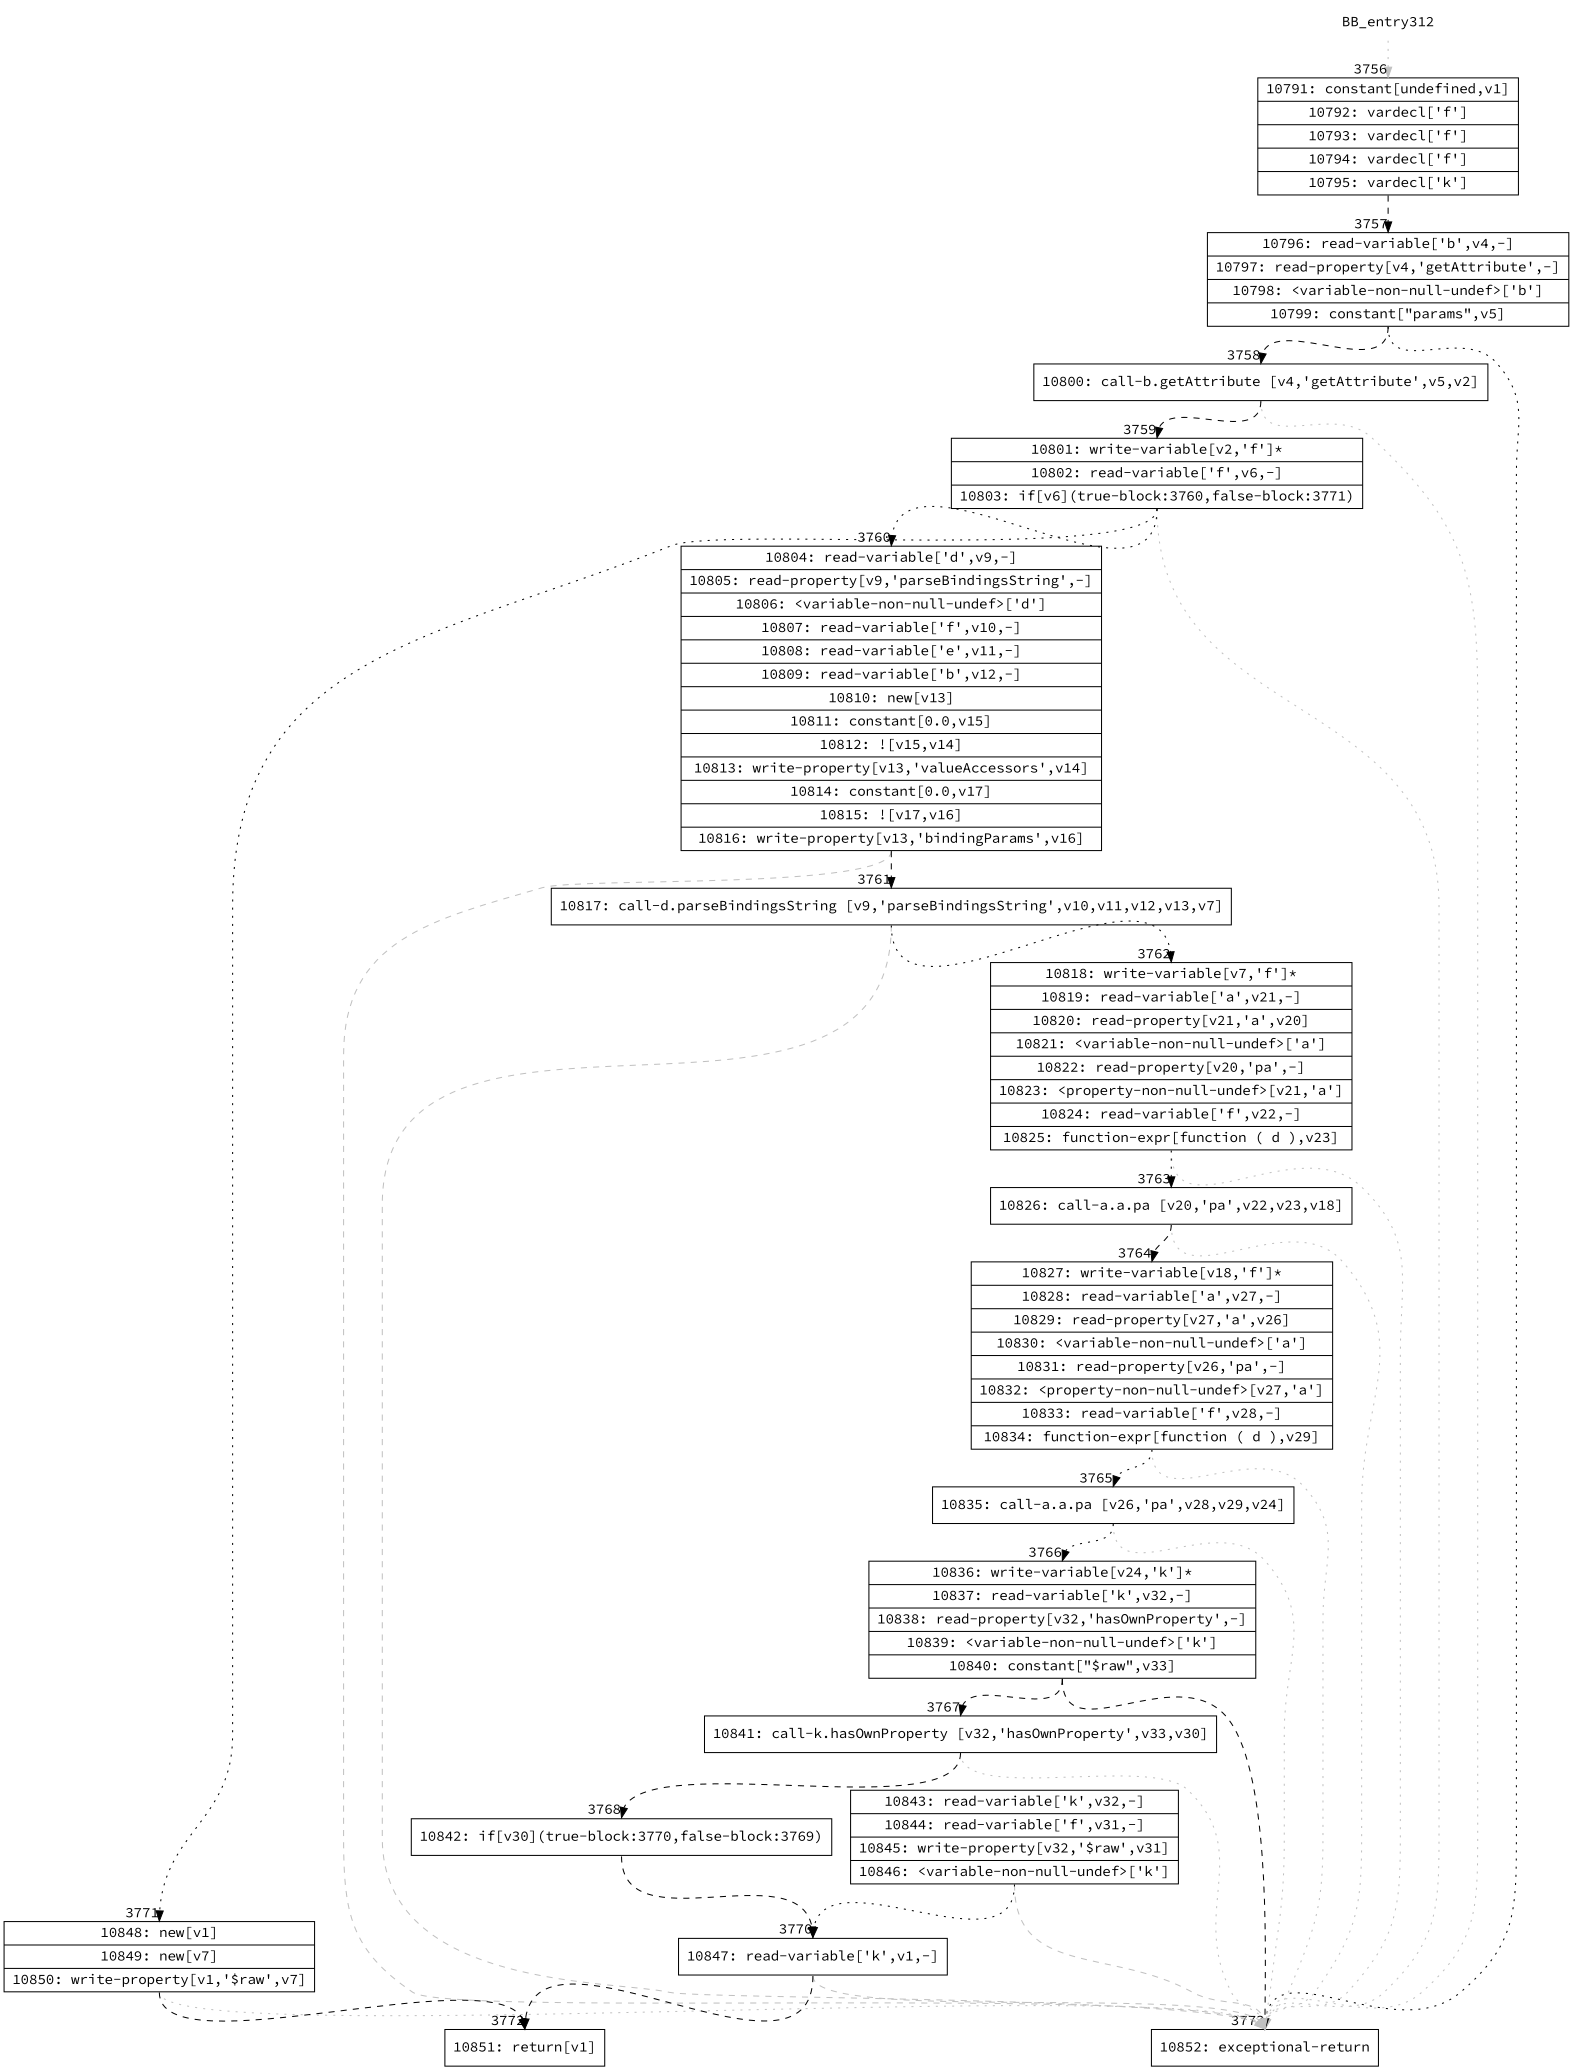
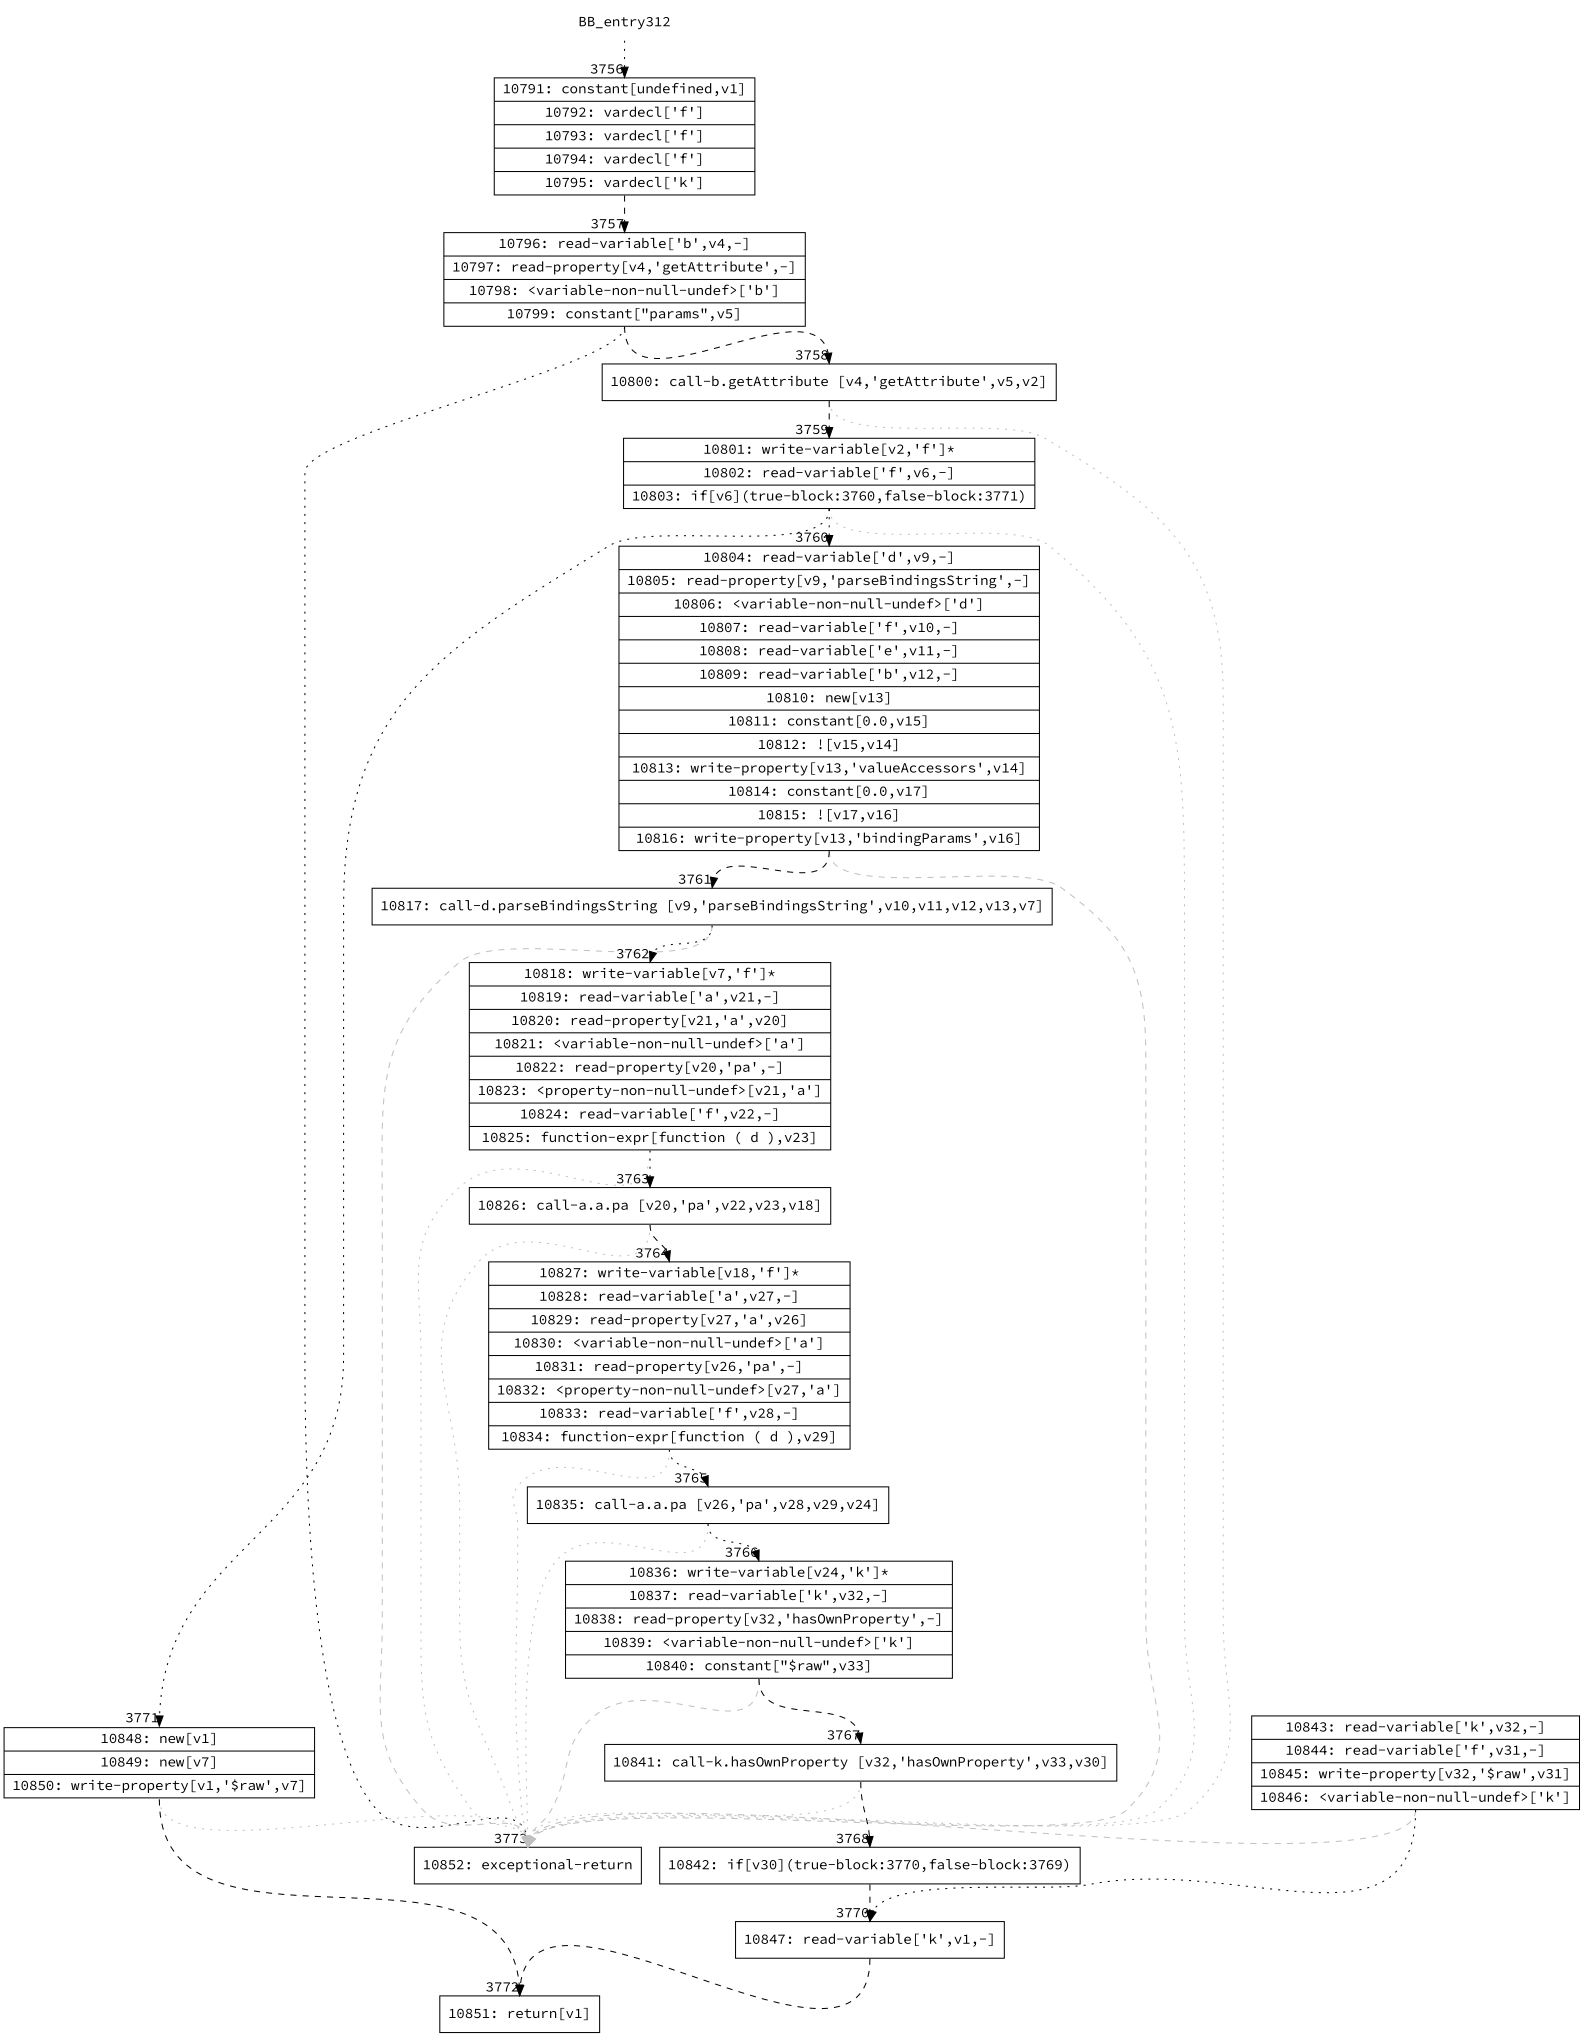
(1388, 54) -> (625, 54)
(1250, 1771) -> (616, 1705)
(1034, 2003) -> none
